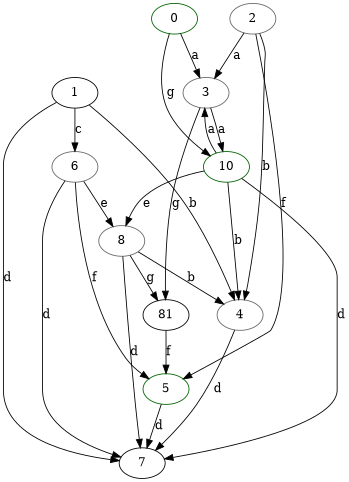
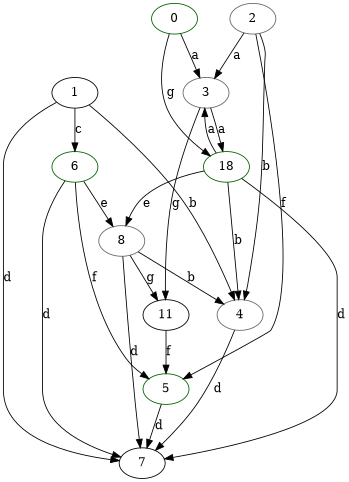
(75, 167) -> (75, 167)
(226, 167) -> (226, 167)
(166, 315) -> (166, 315)
